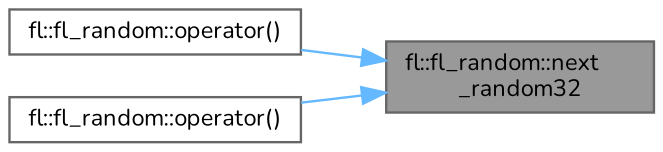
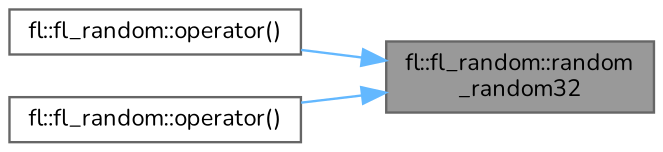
(520, 77) -> (520, 77)
